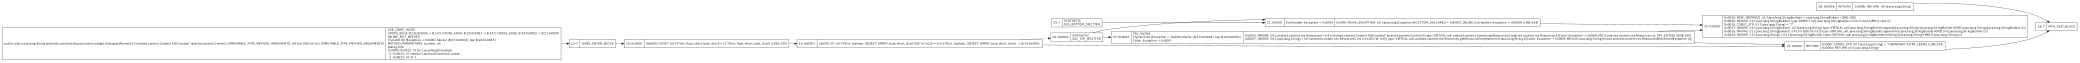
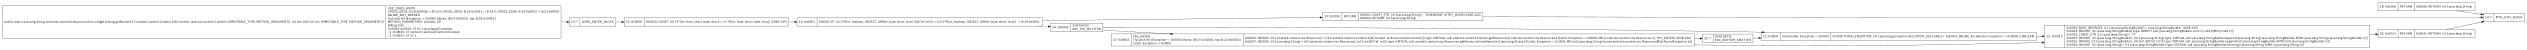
none -> (2427, 34)
(1738, 44) -> (1697, 39)
